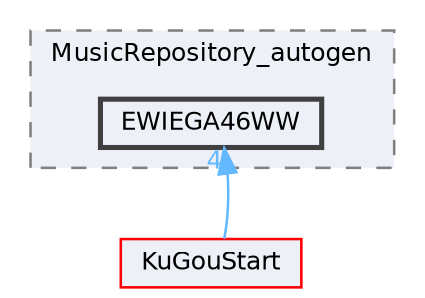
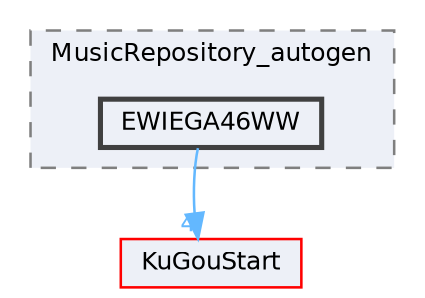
(228, 206) -> (194, 184)
